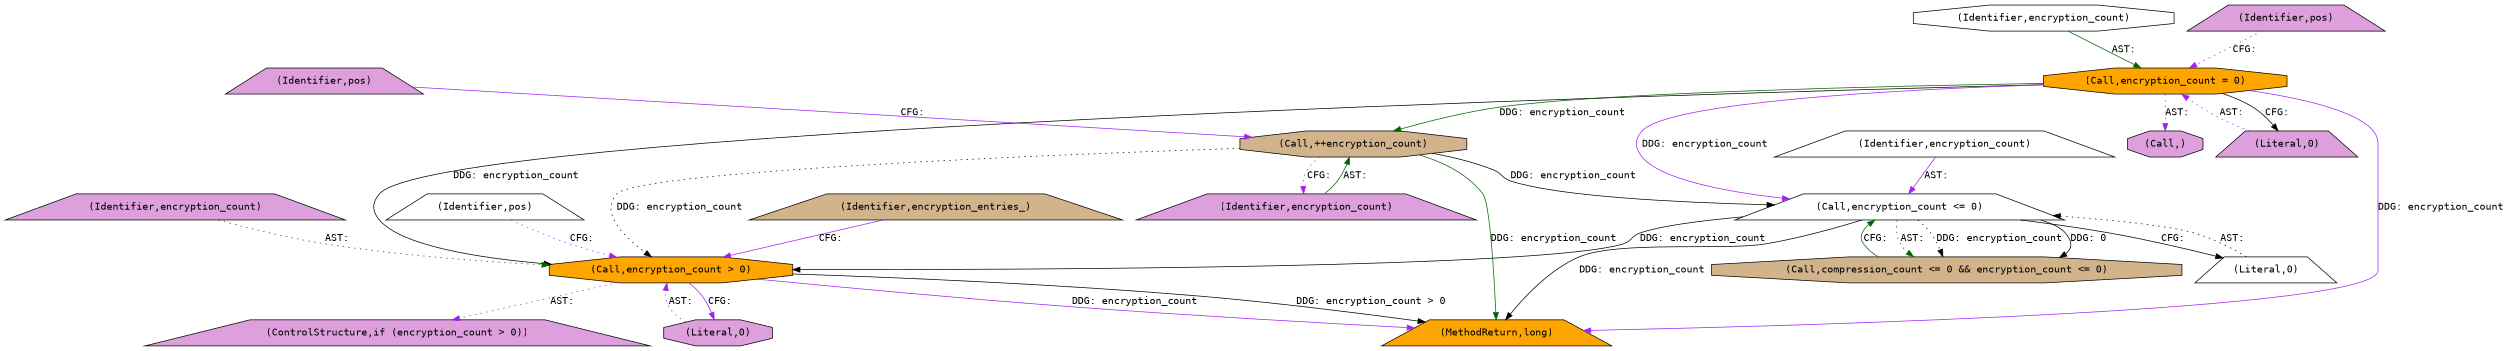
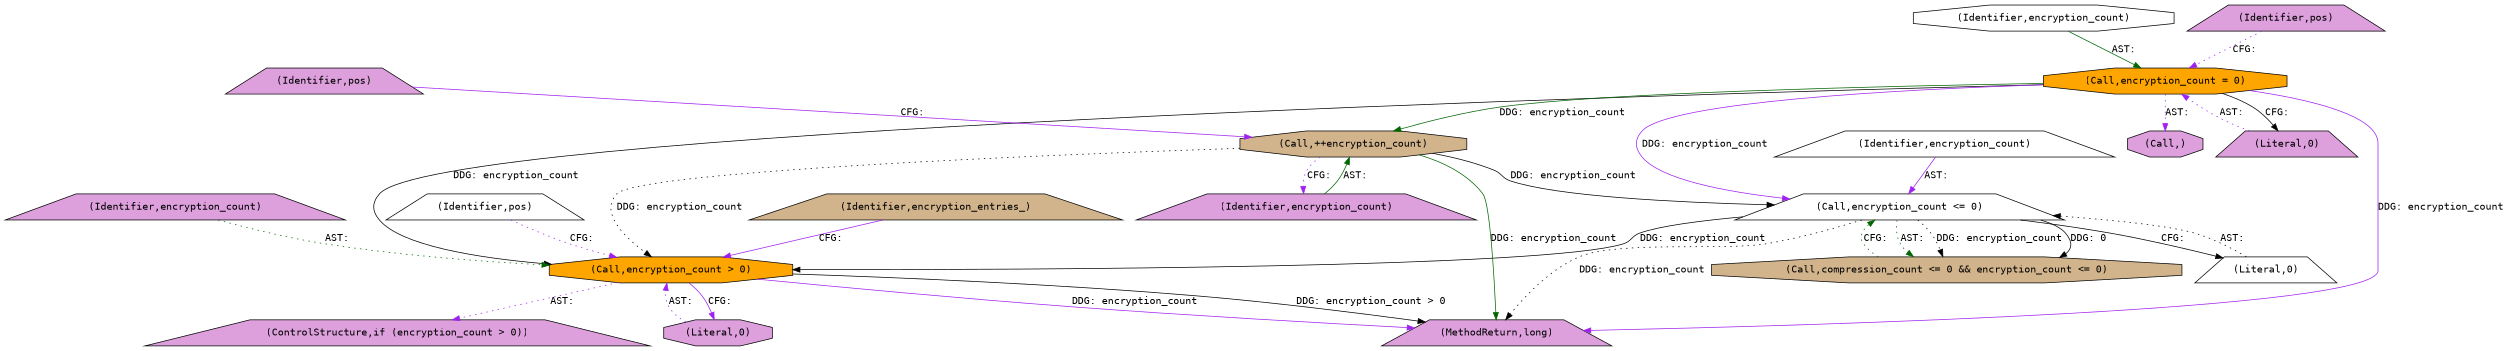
(1863, 243) -> (1863, 243)
(1676, 247) -> (1676, 247)
(1497, 333) -> (1497, 333)
